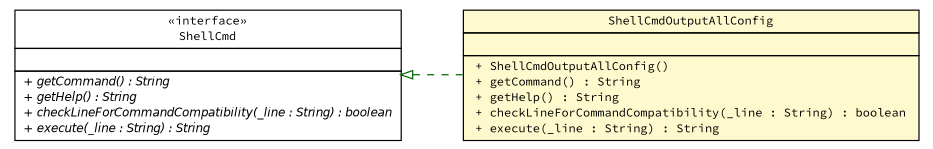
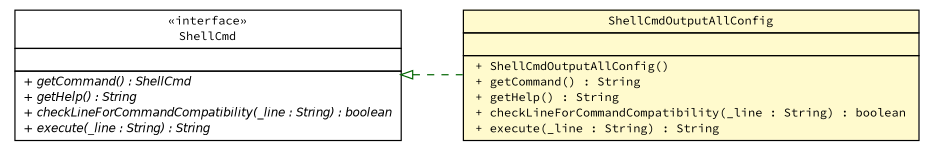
(97, 82) -> (108, 82)
